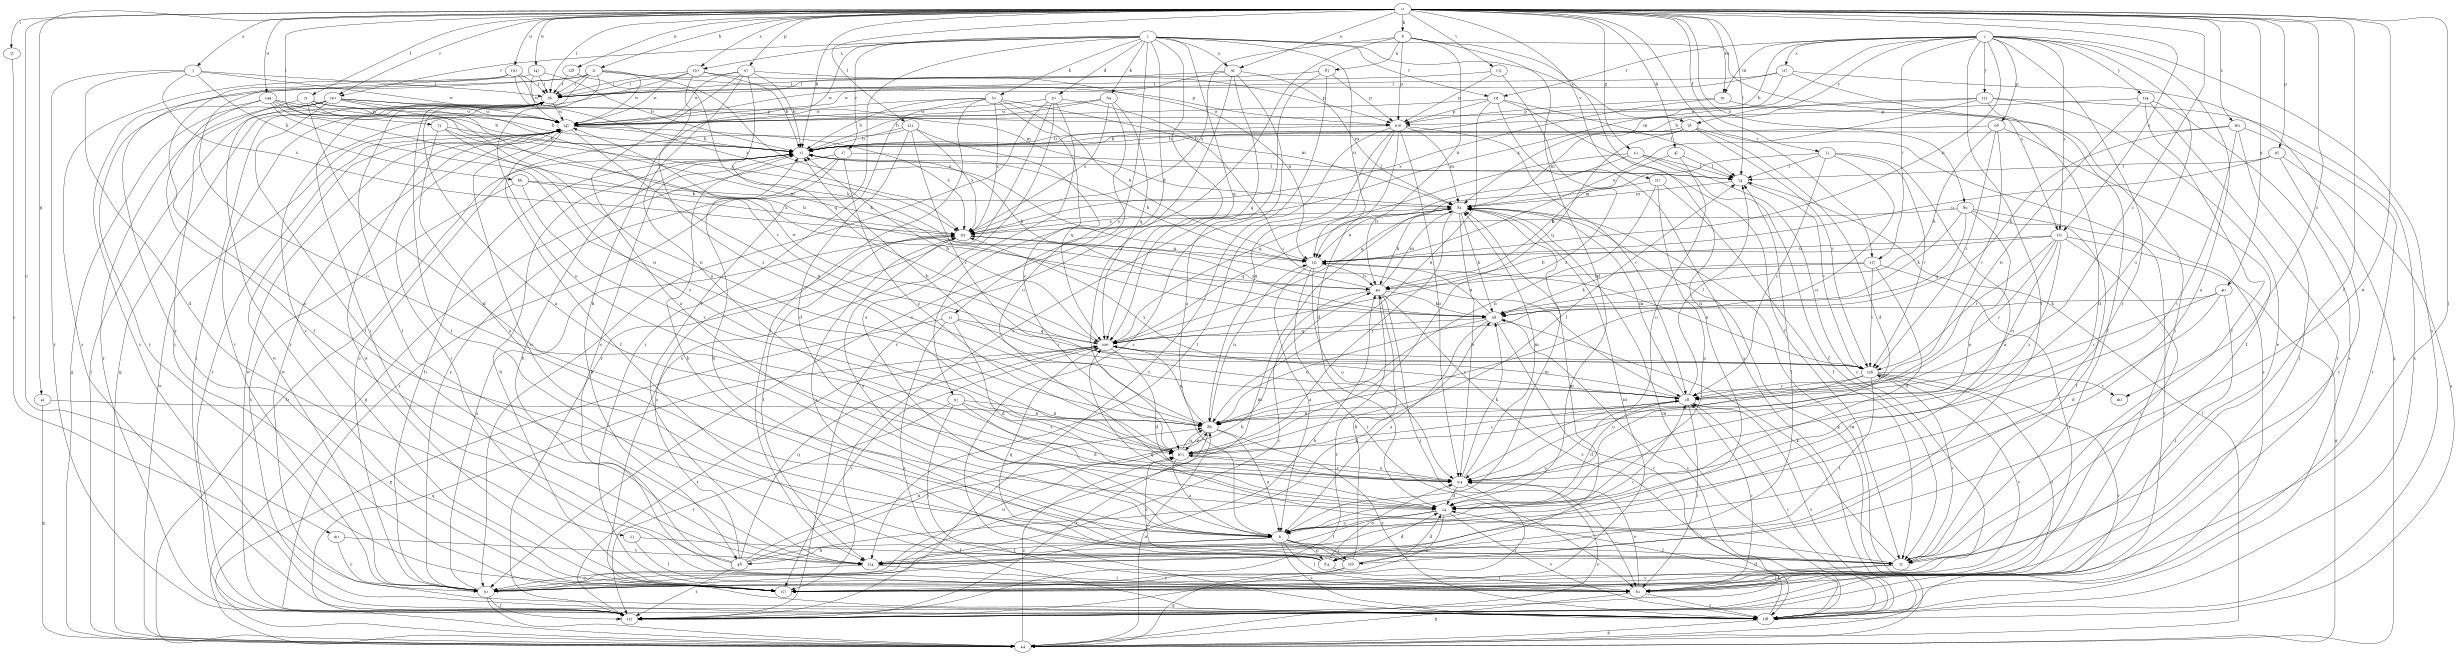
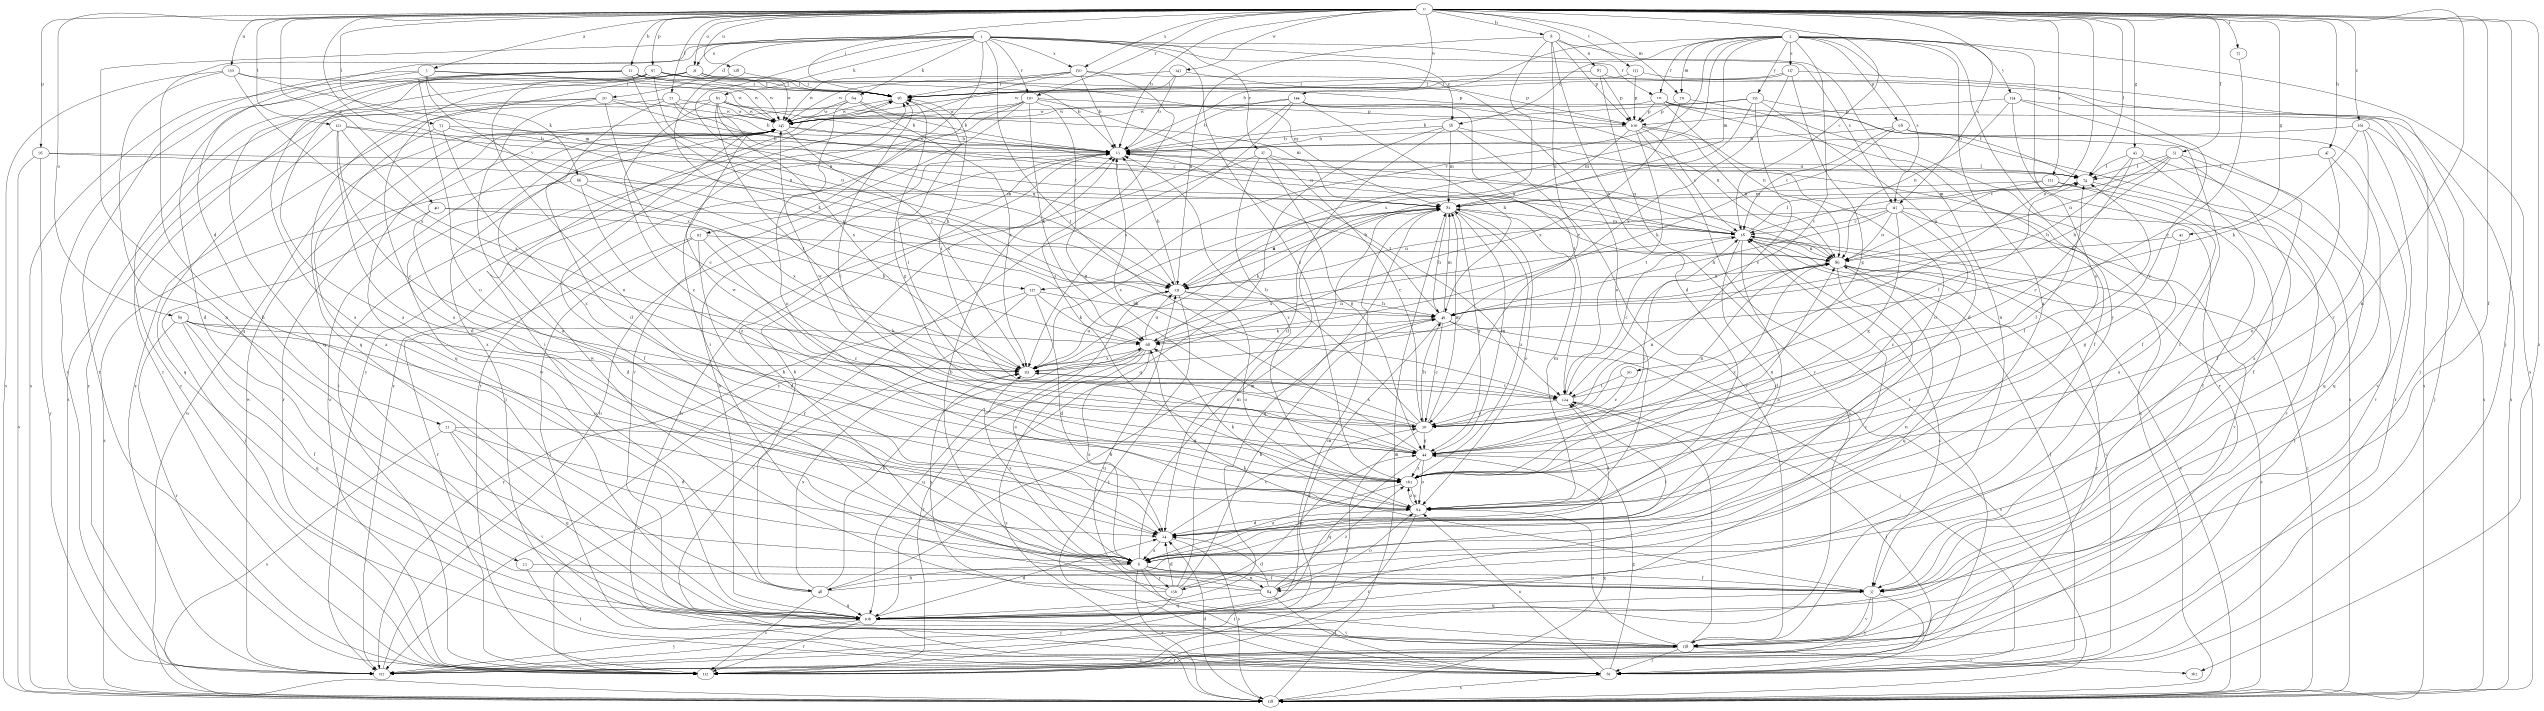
(1271, 167) -> (1802, 167)
(1613, 257) -> (1594, 221)
(1318, 315) -> none
